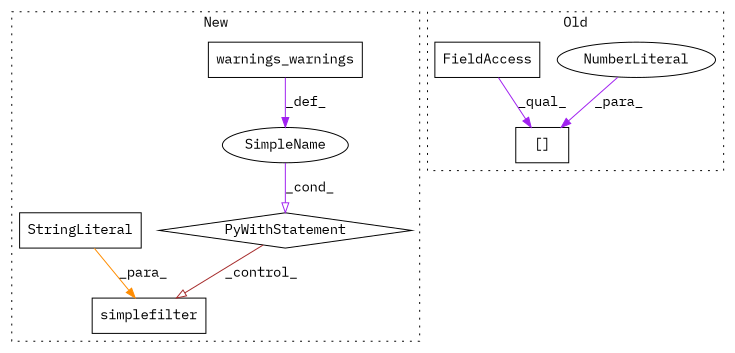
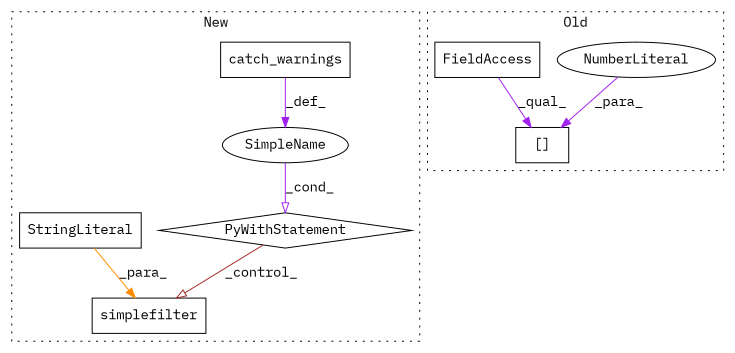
(285, 60) -> (285, 60)
